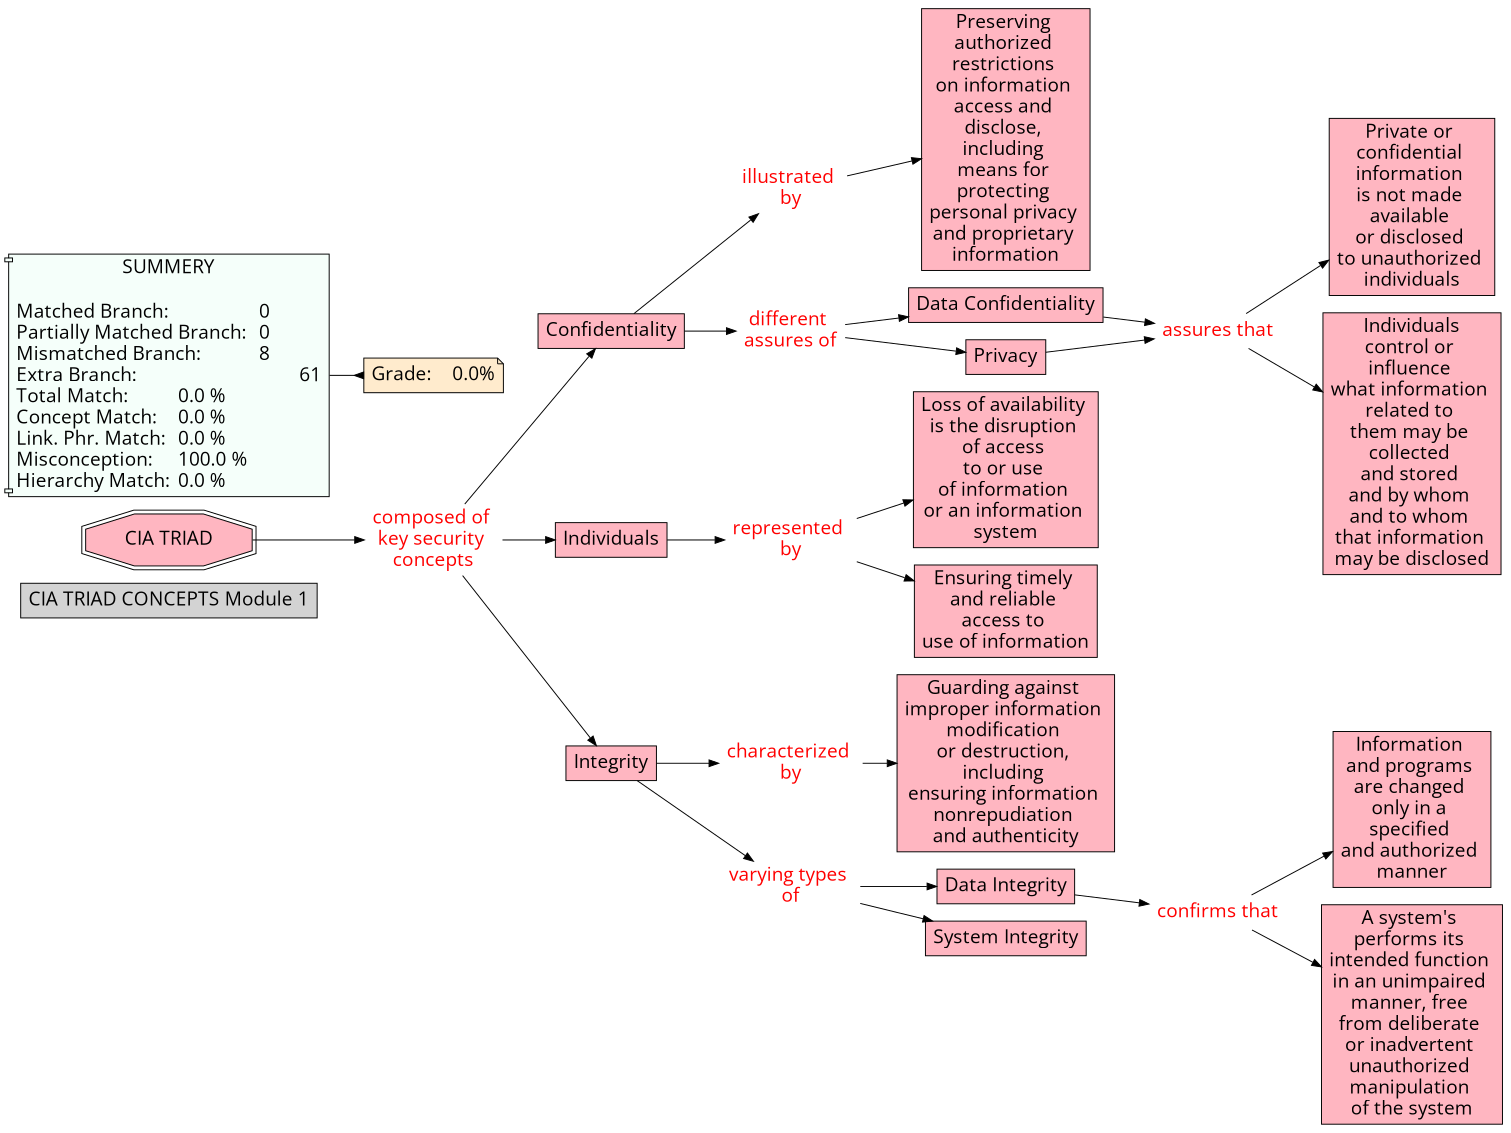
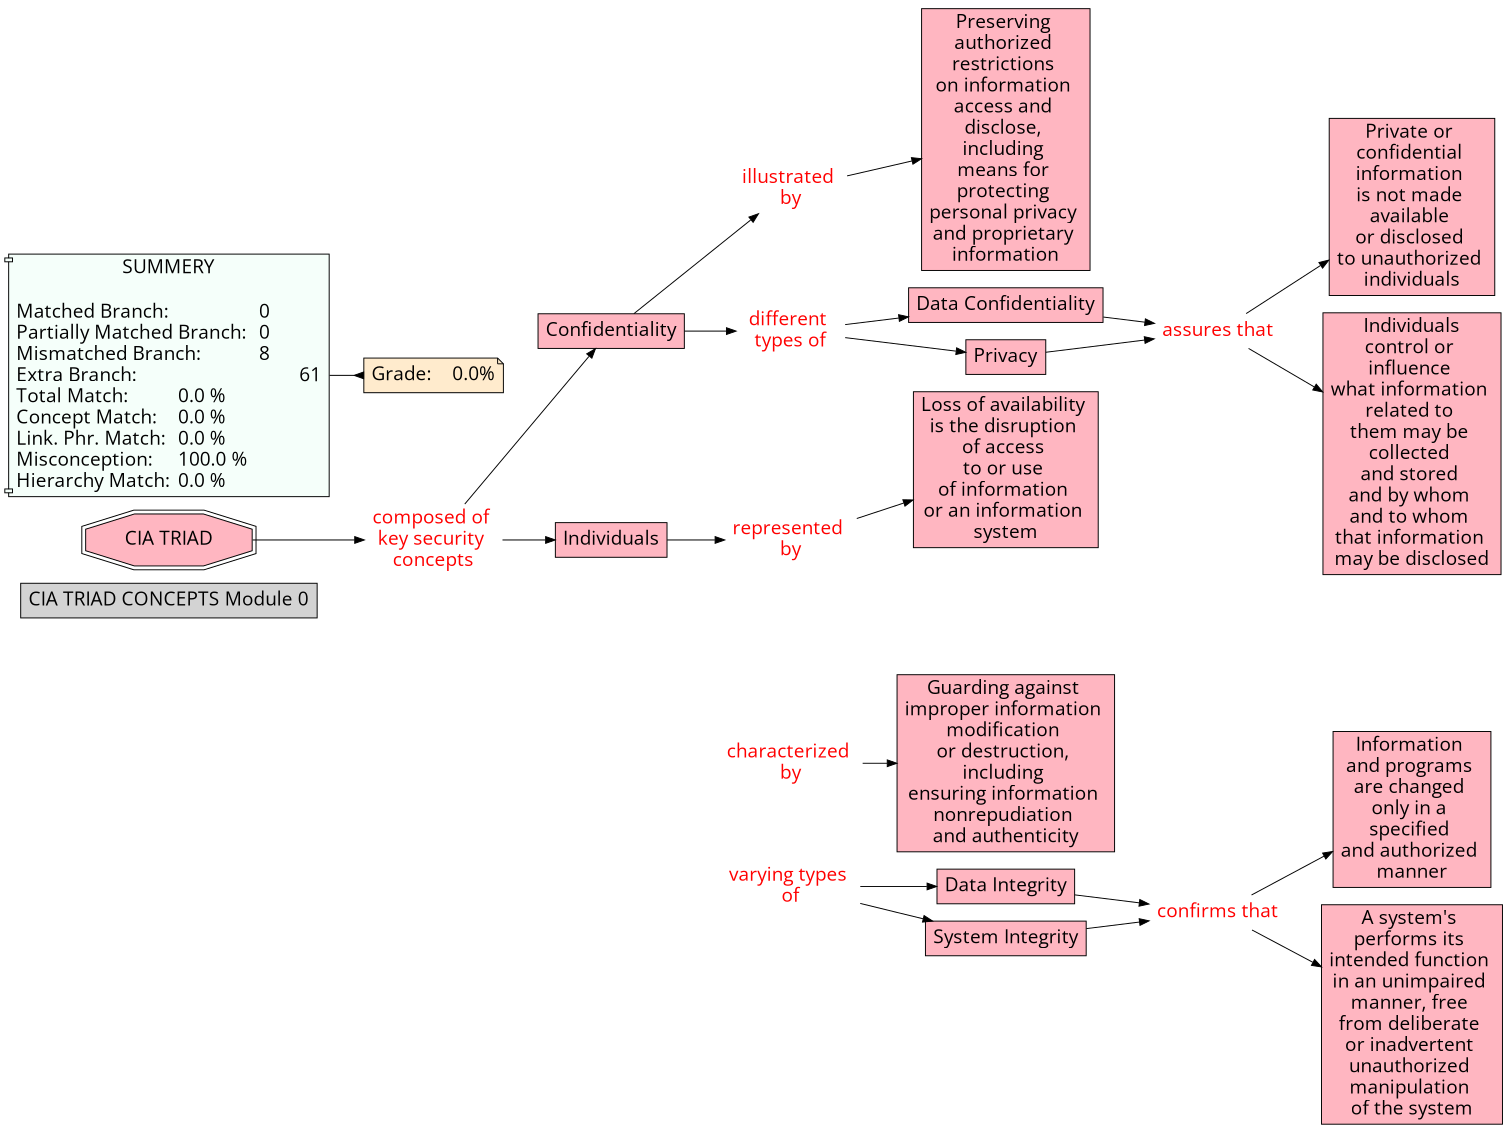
(791, 331) -> (791, 331)
(169, 601) -> (169, 601)
(1006, 611) -> none
(611, 763) -> none
none -> (1113, 925)
